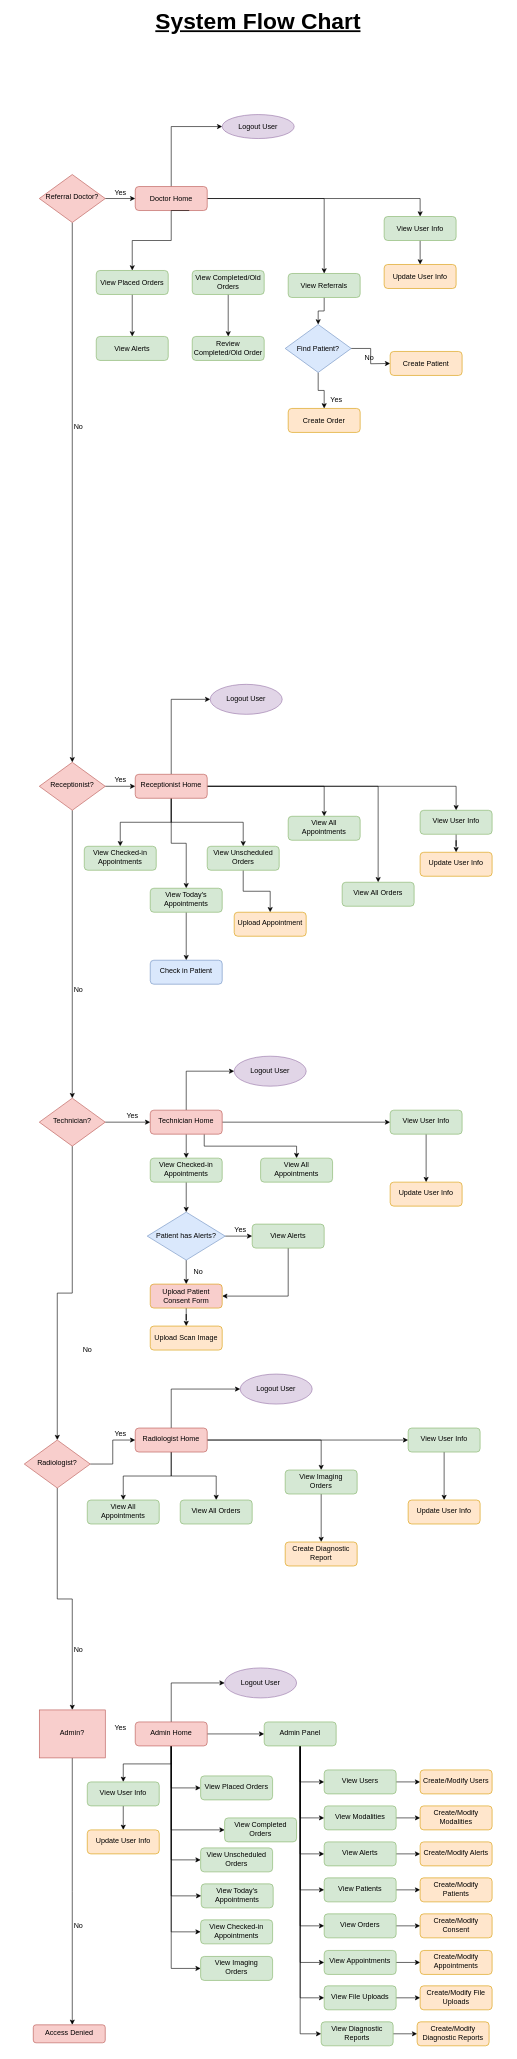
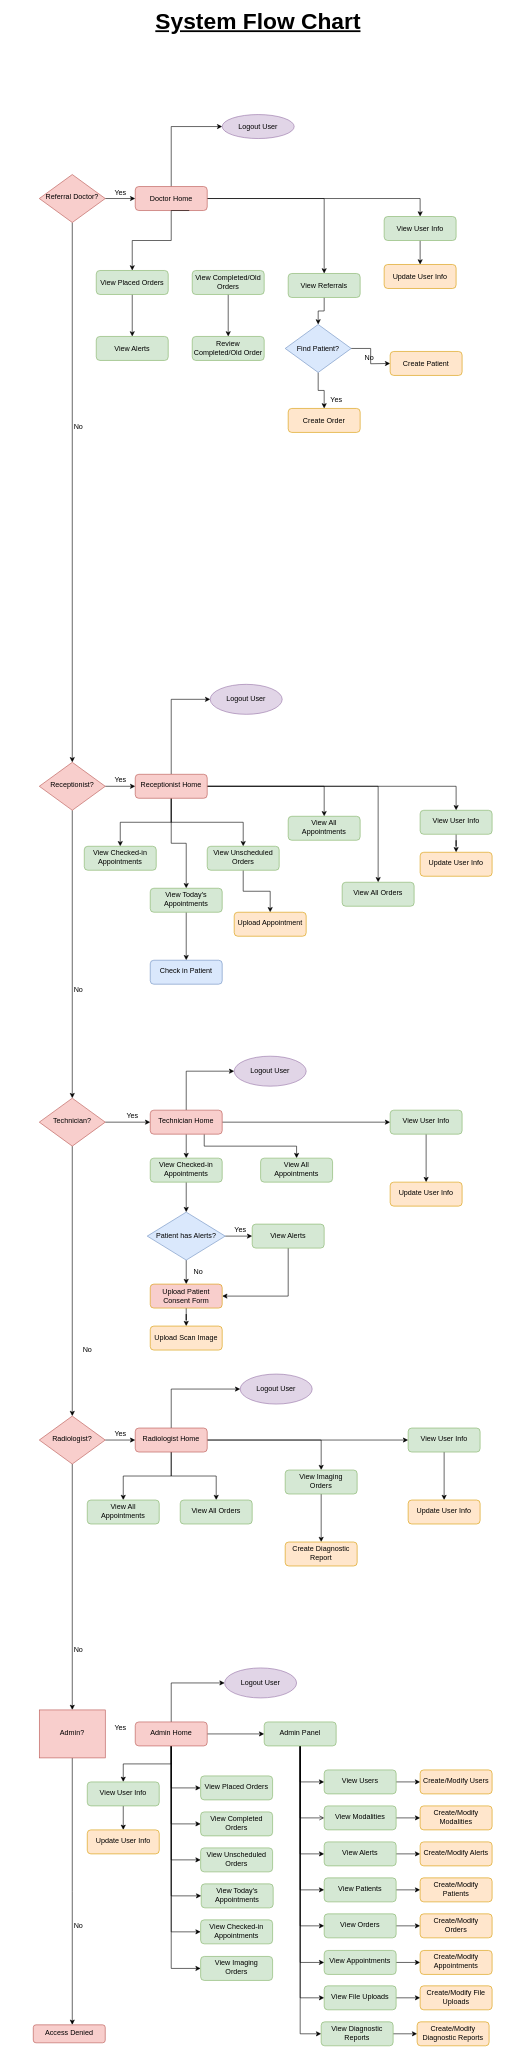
(57, 1464) -> (72, 1440)
(318, 1818) -> (320, 1818)
(261, 1830) -> (237, 1824)
(456, 1925) -> (456, 1925)
